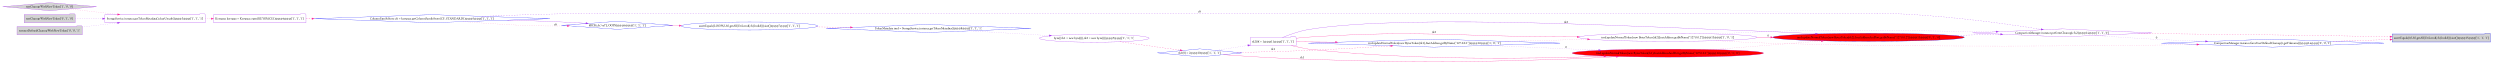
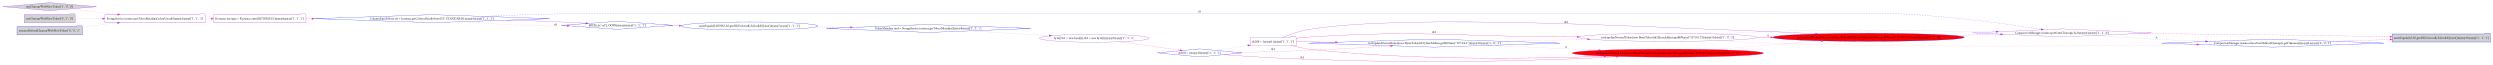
(50, 31) -> (50, 31)
